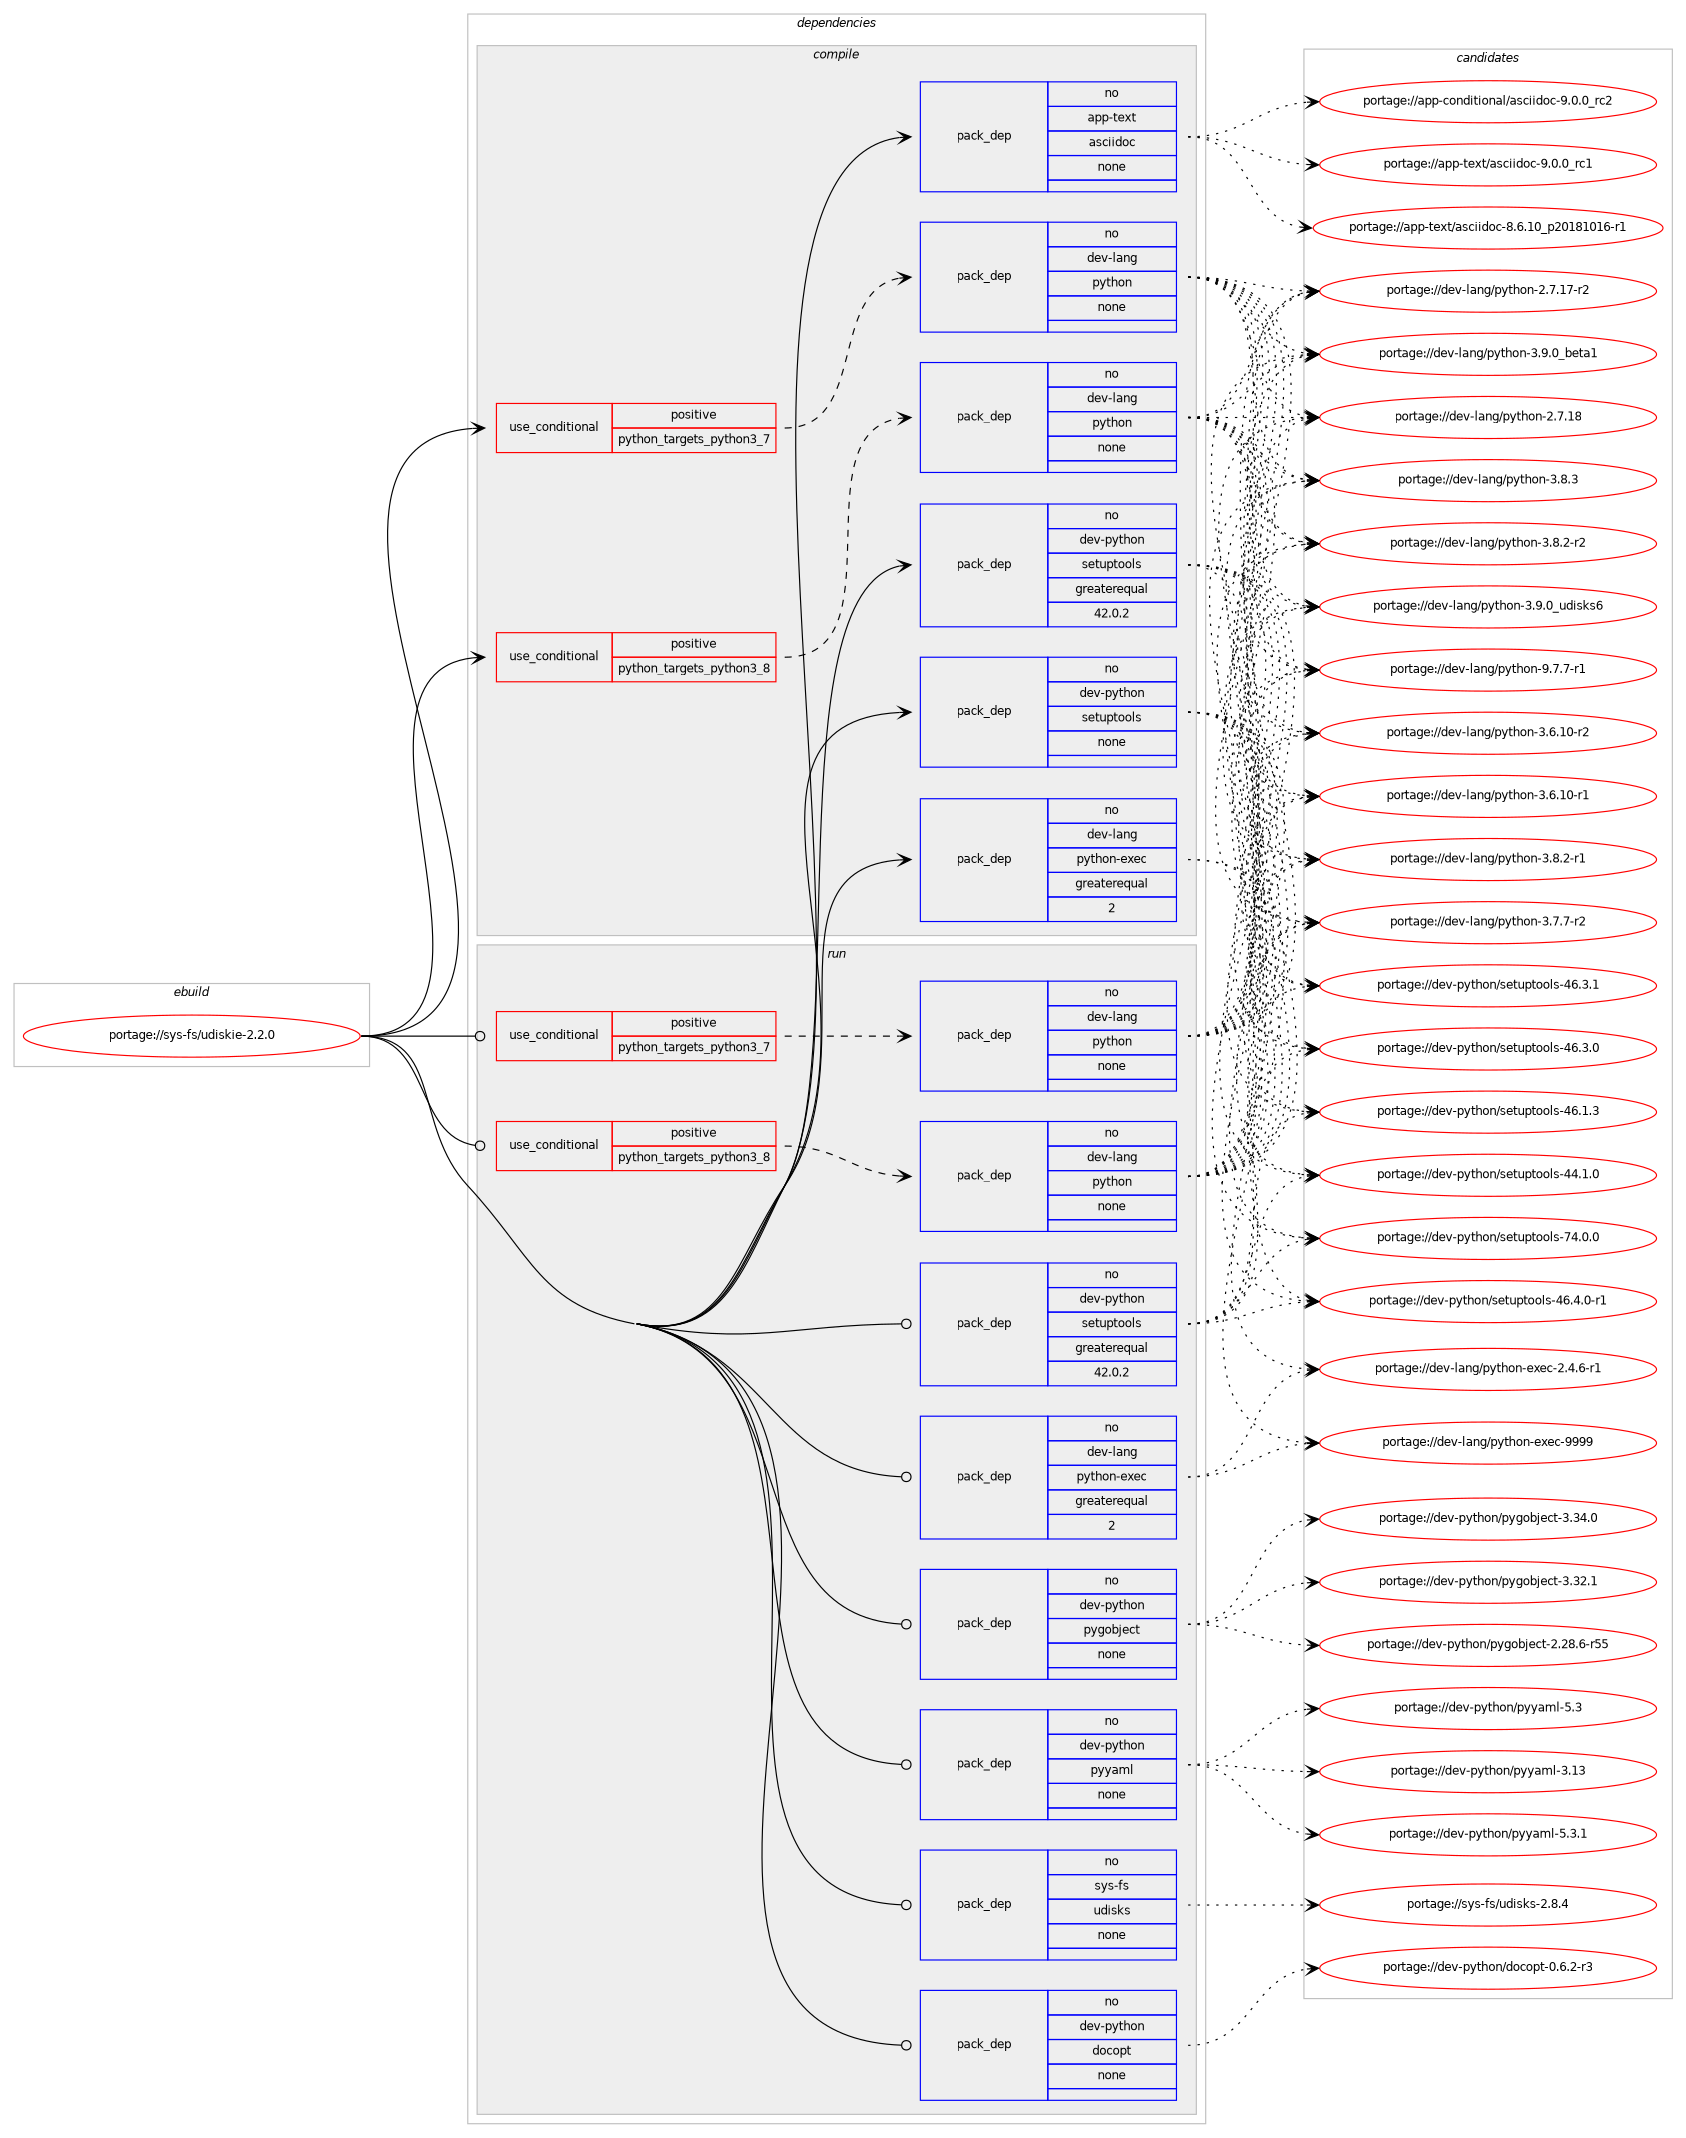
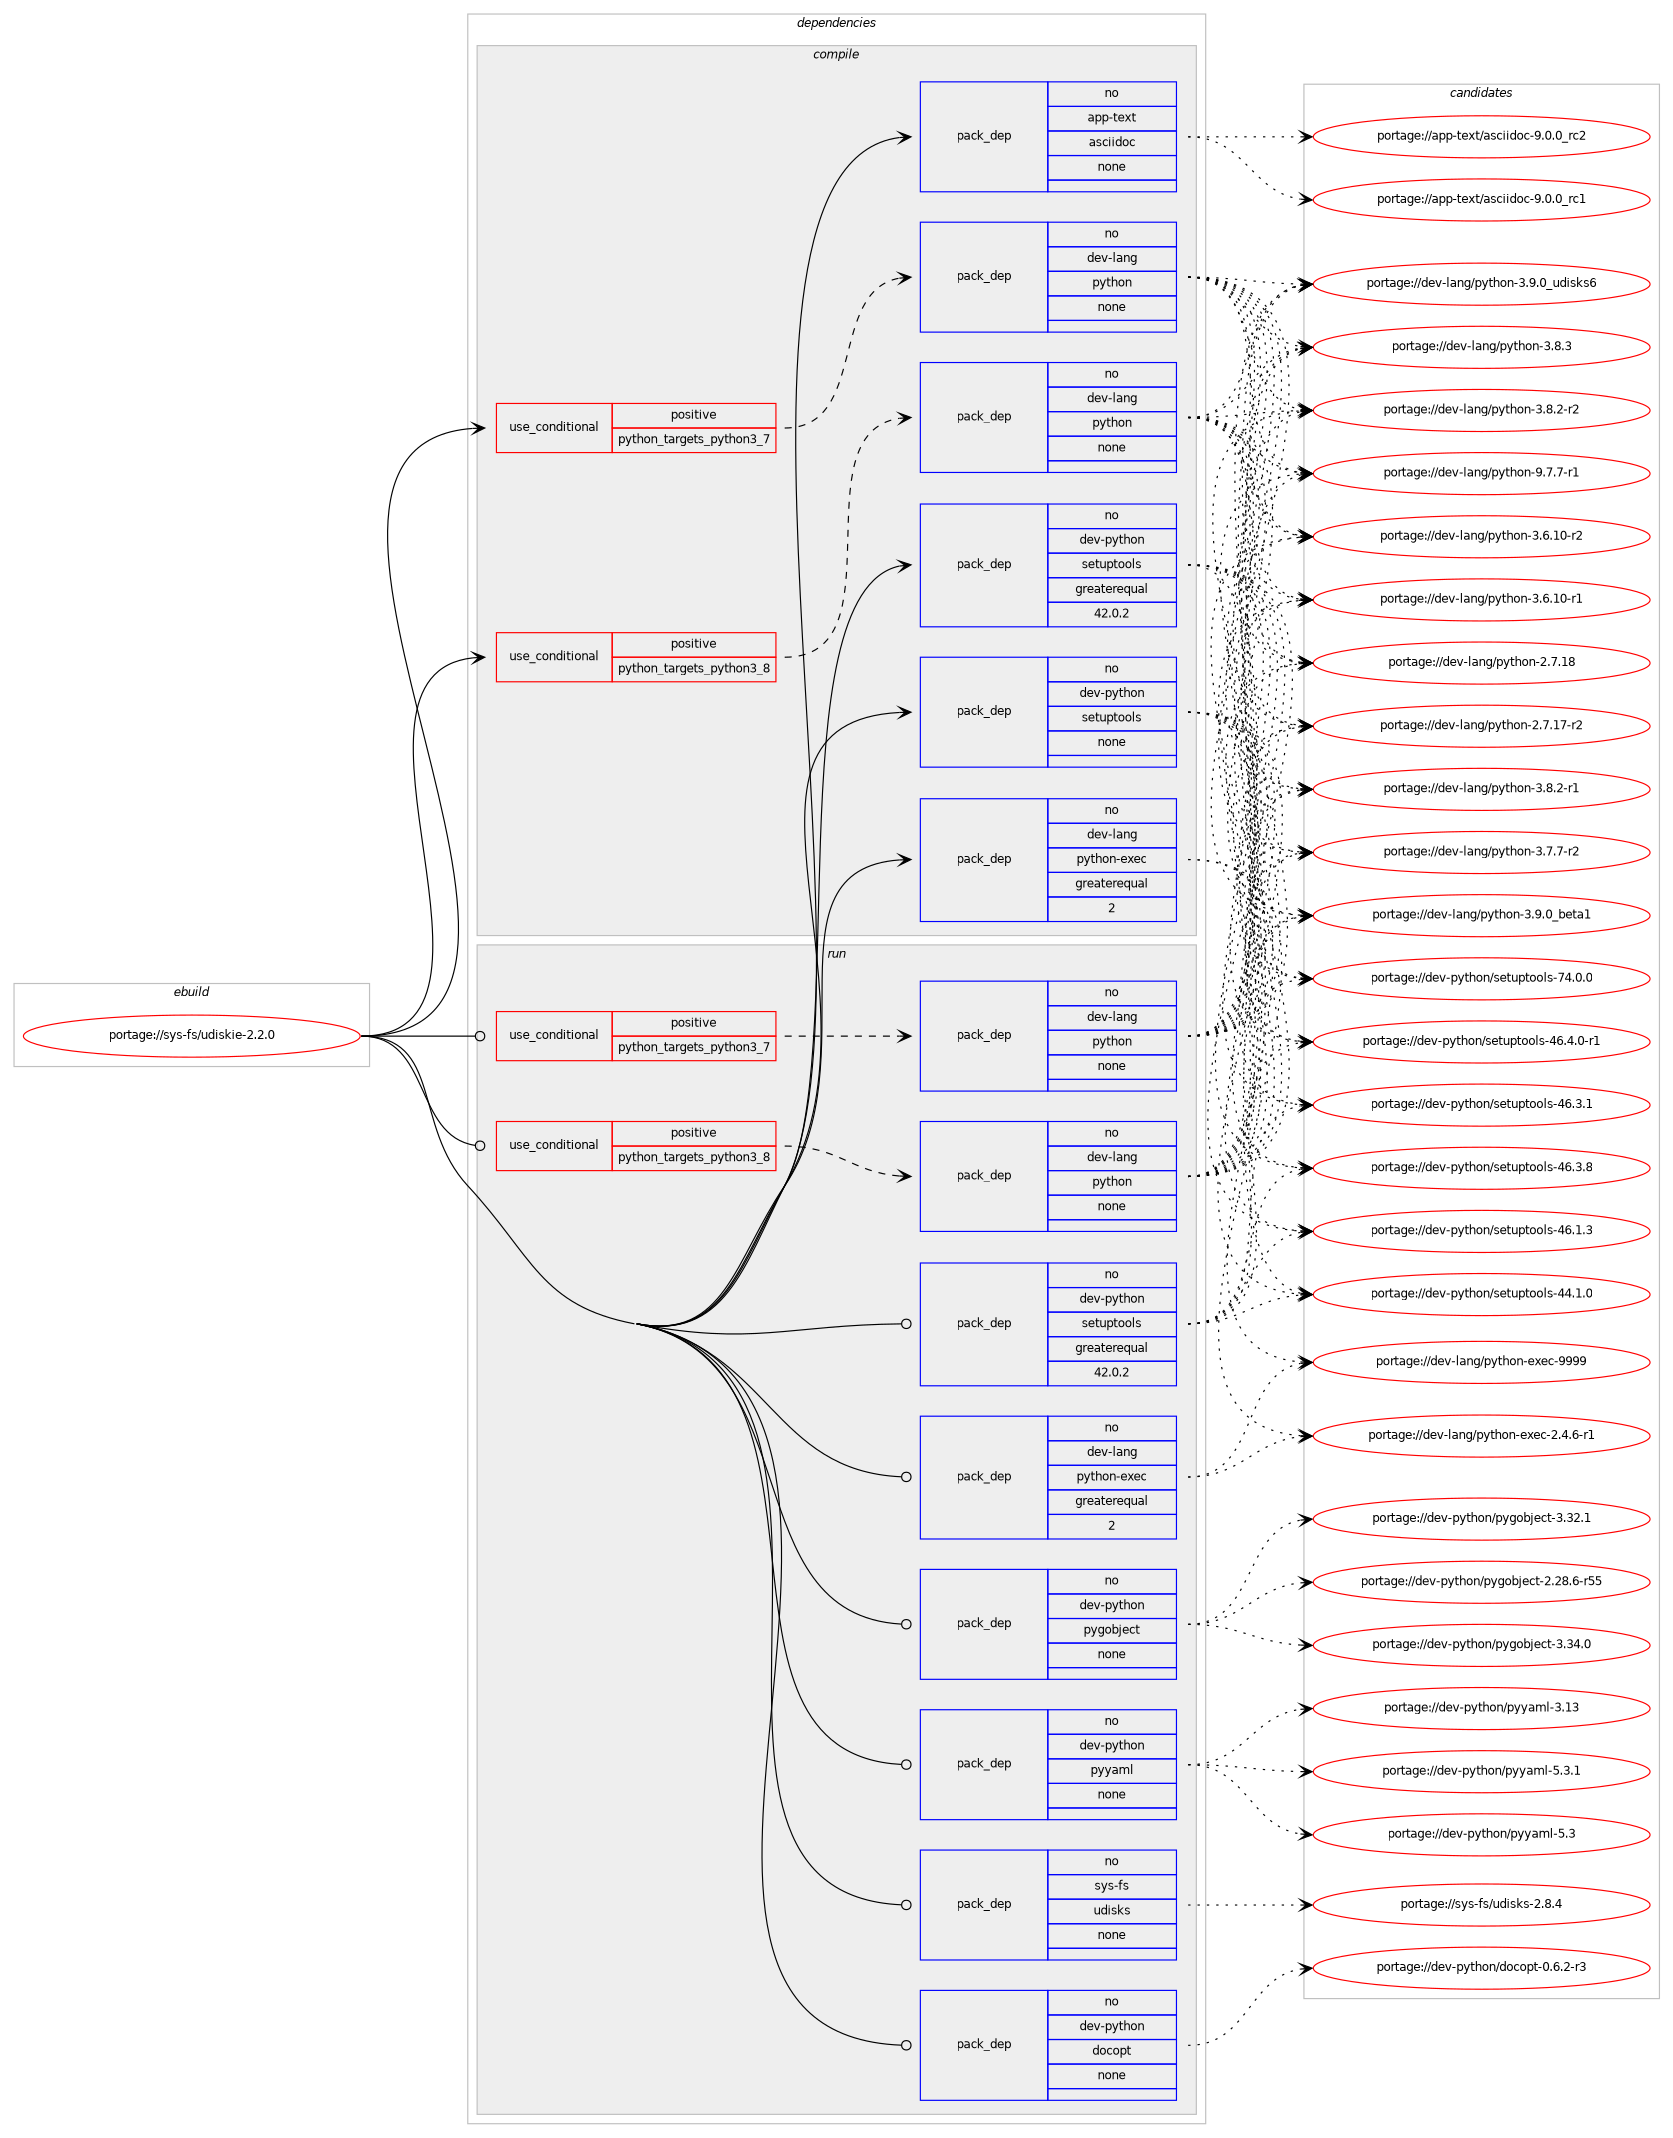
(1488, 102) -> (1482, 137)
(1488, 228) -> none
(1488, 1049) -> (1482, 1168)
